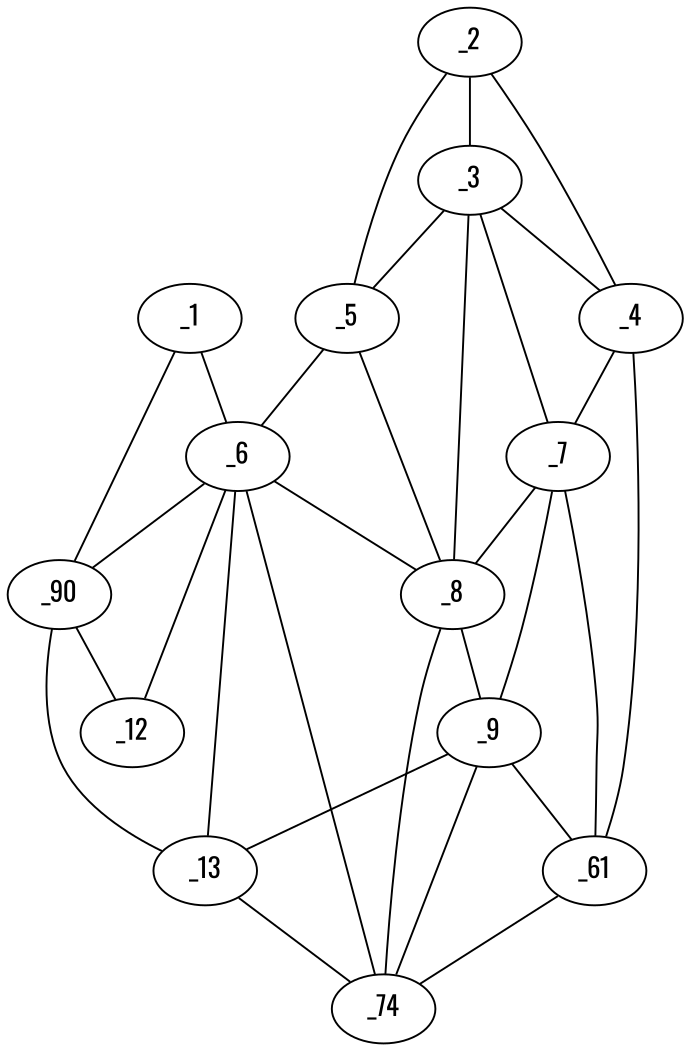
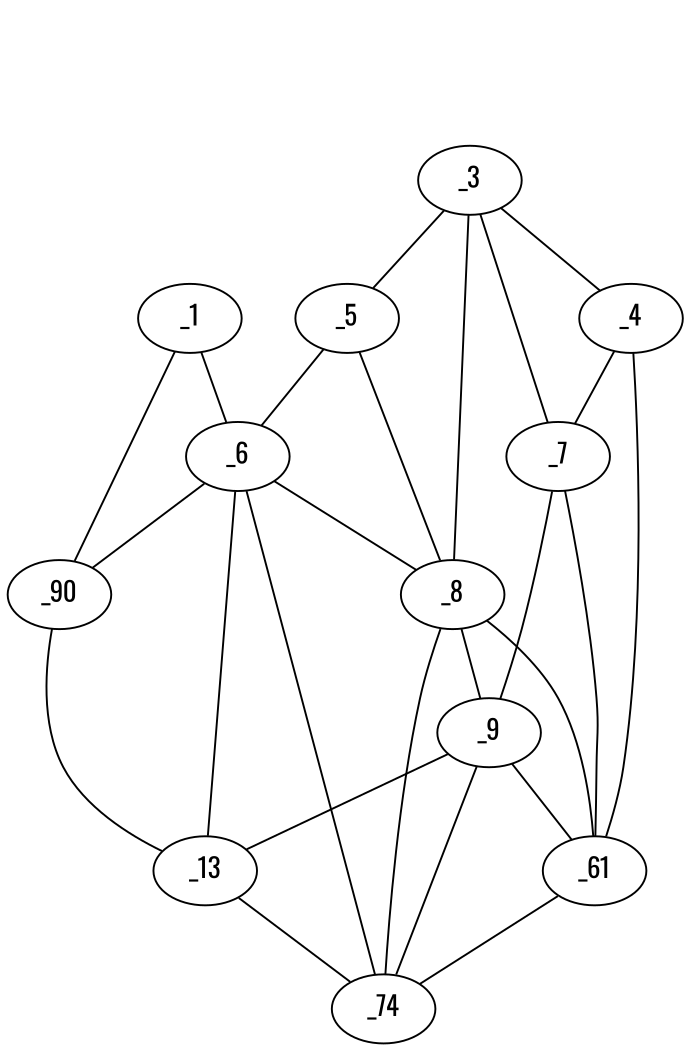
(470, 42) -> none
(505, 526) -> (566, 715)
(132, 733) -> none
